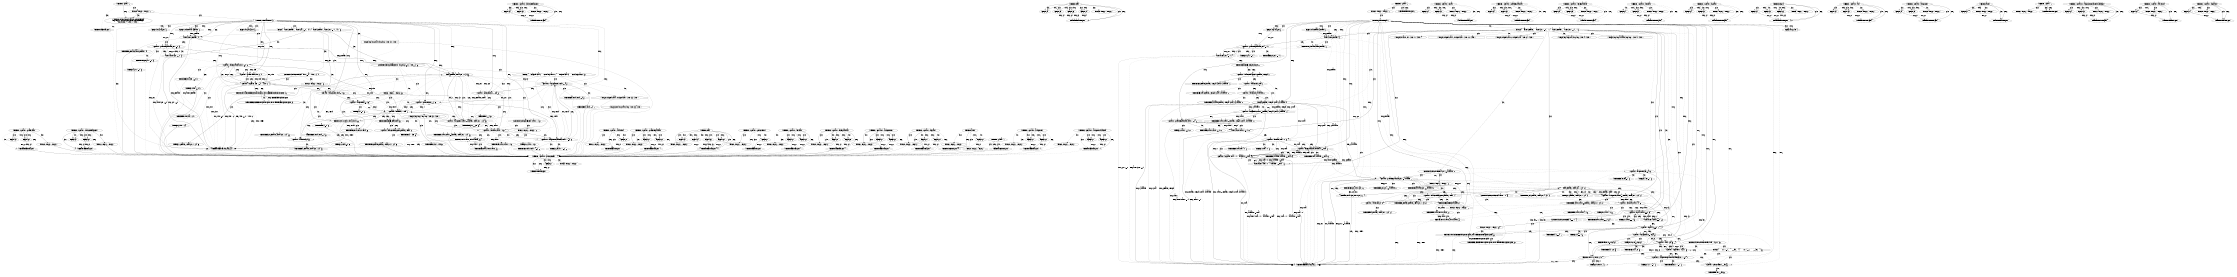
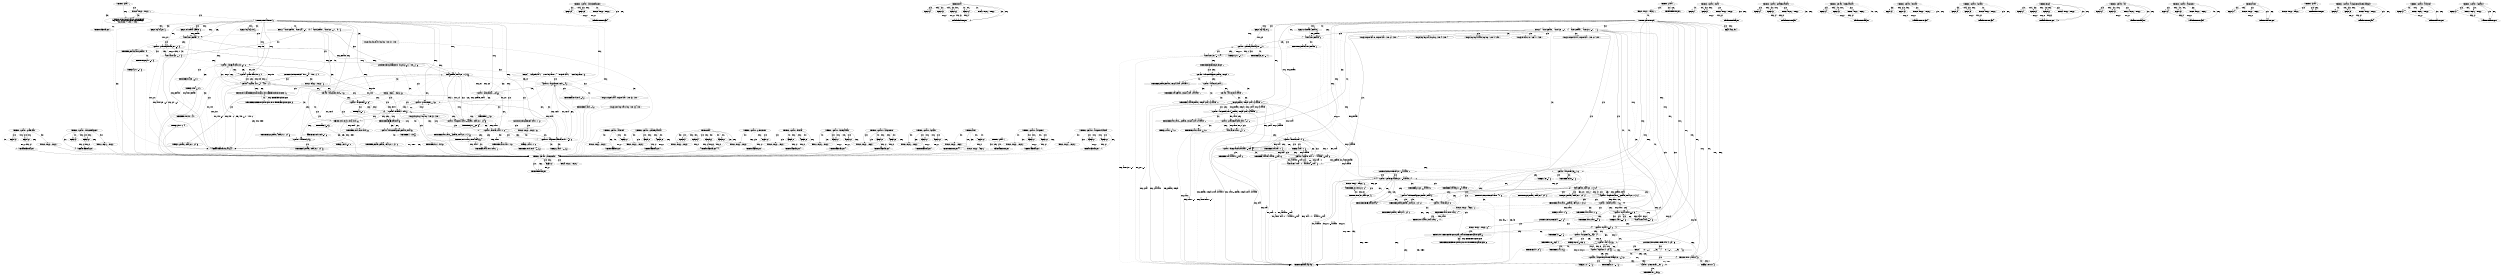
(1577, 235) -> none
